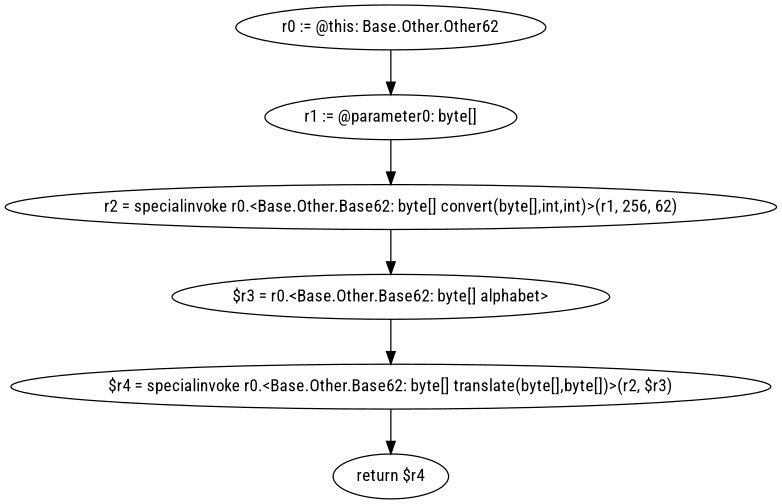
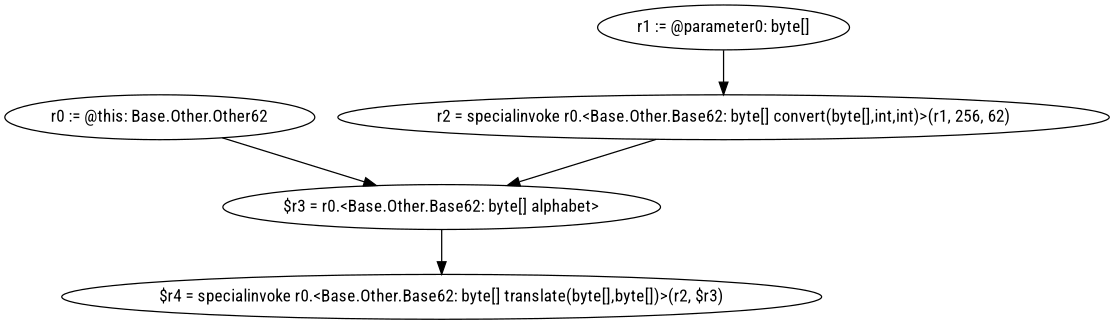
(391, 66) -> (293, 160)
(391, 476) -> none
